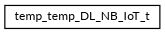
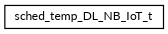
(82, 17) -> (84, 17)
